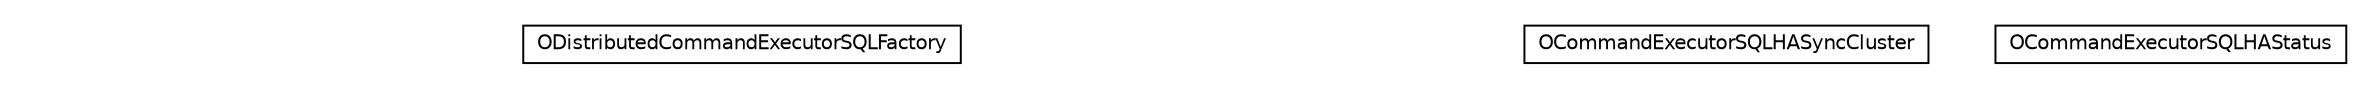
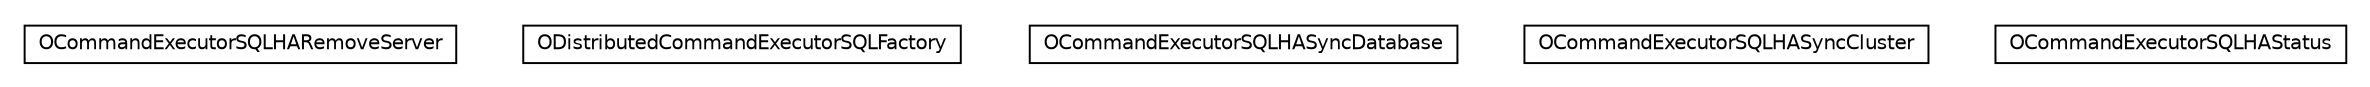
none -> (239, 43)
none -> (1243, 43)
